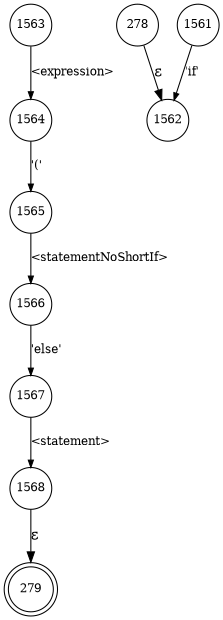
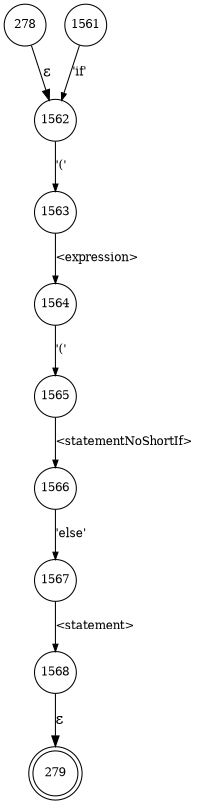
none -> (55, 163)
